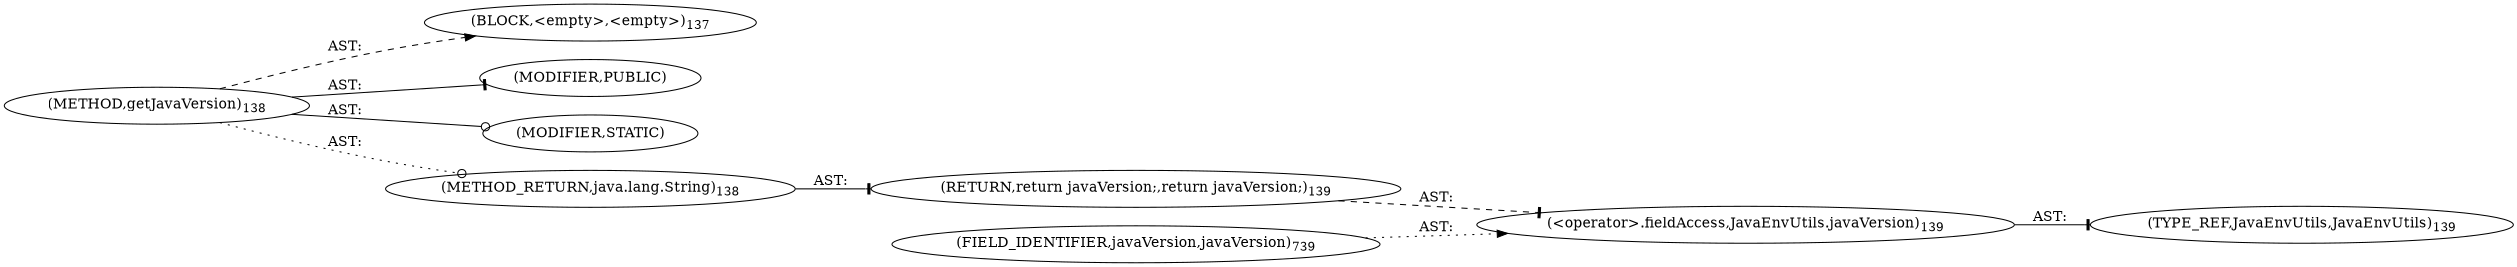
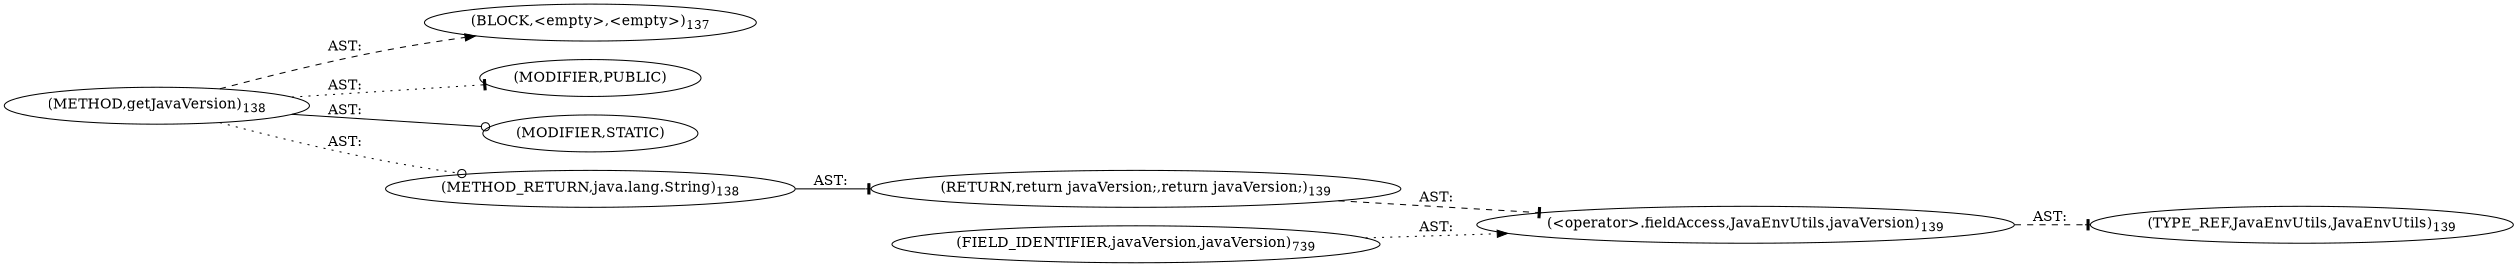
(387, 91) -> (387, 91)
(2050, 225) -> (2050, 225)
